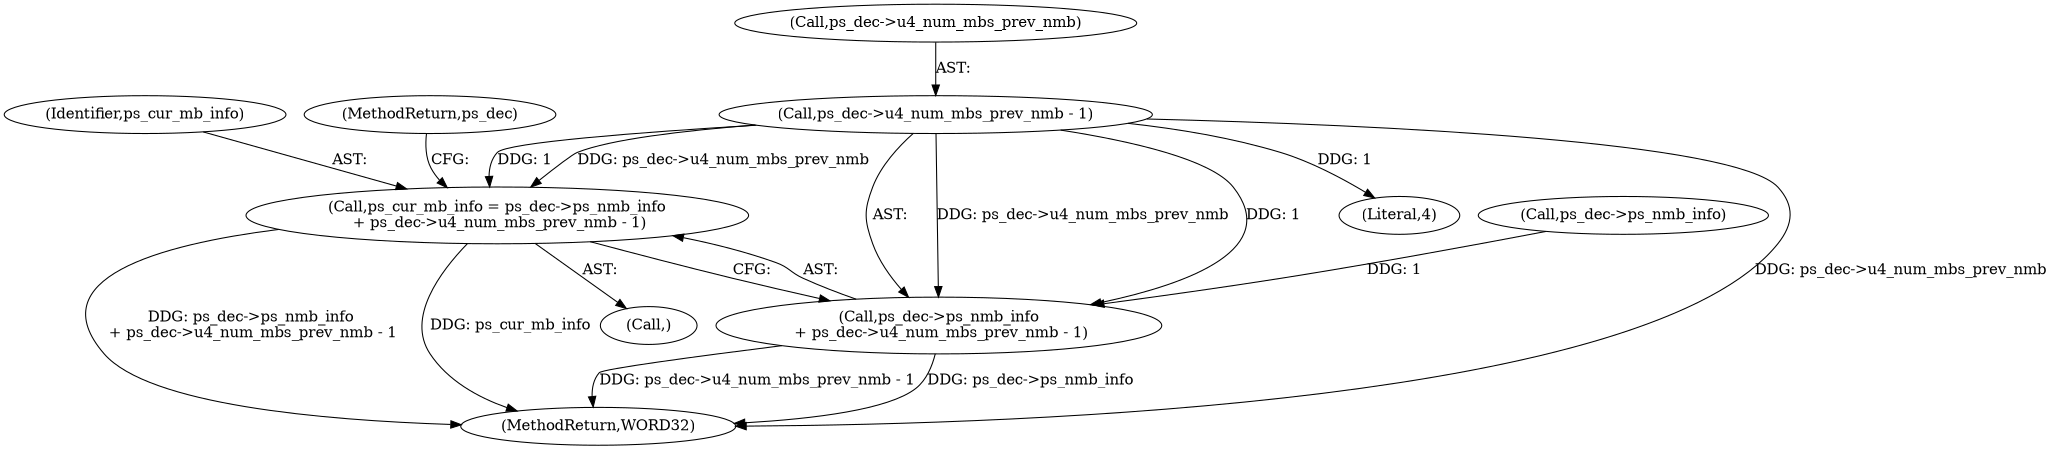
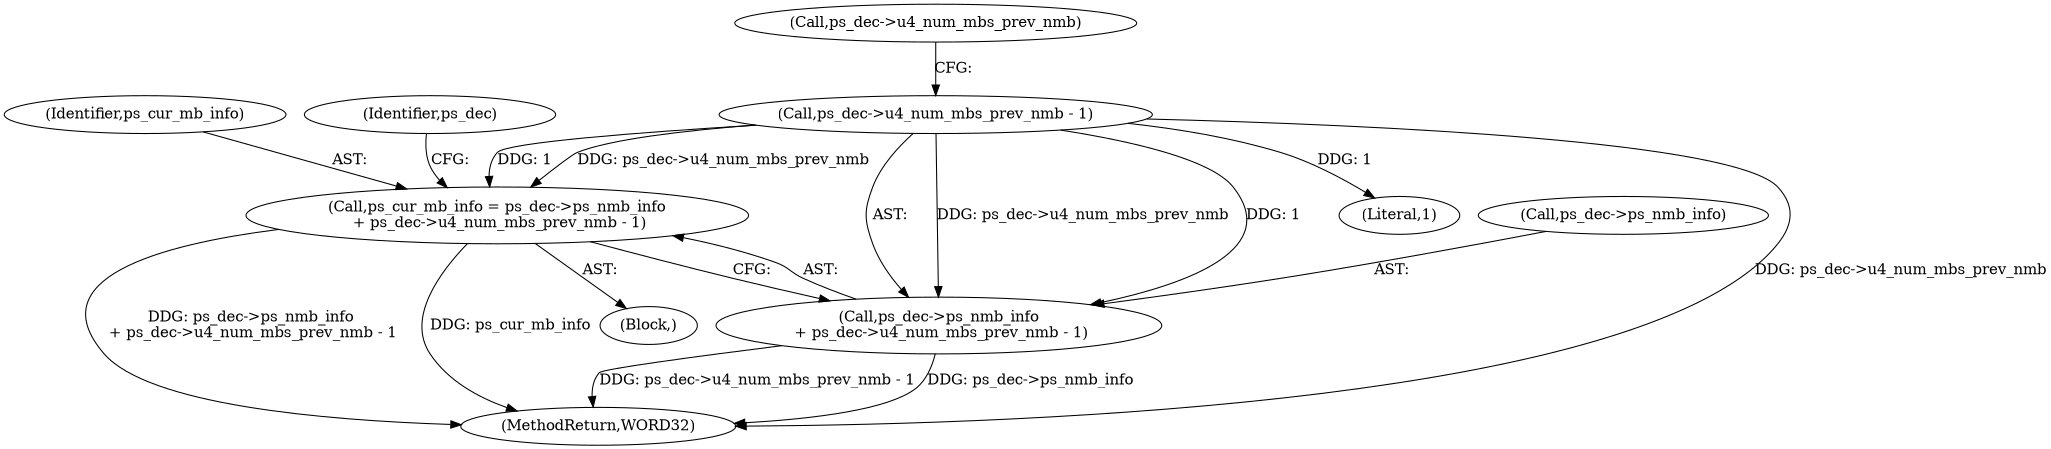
(956, 69) -> (956, 69)
(430, 115) -> (430, 115)
(1399, 215) -> (1399, 215)
(1394, 270) -> (1394, 270)
(649, 326) -> (649, 326)
